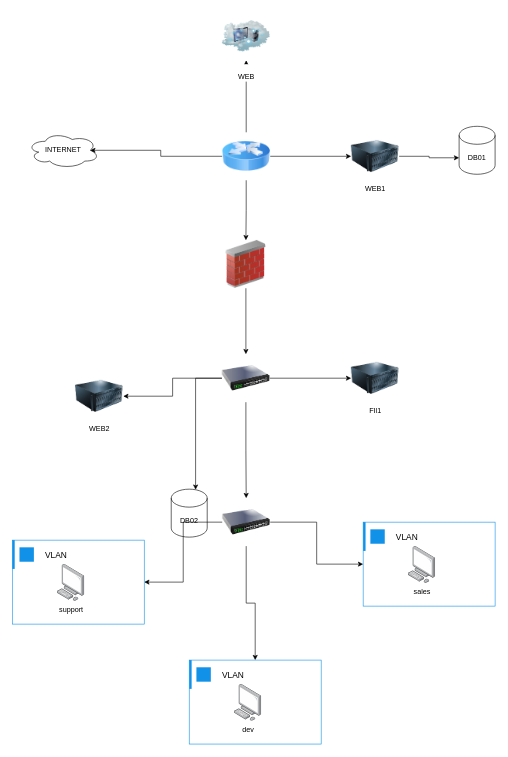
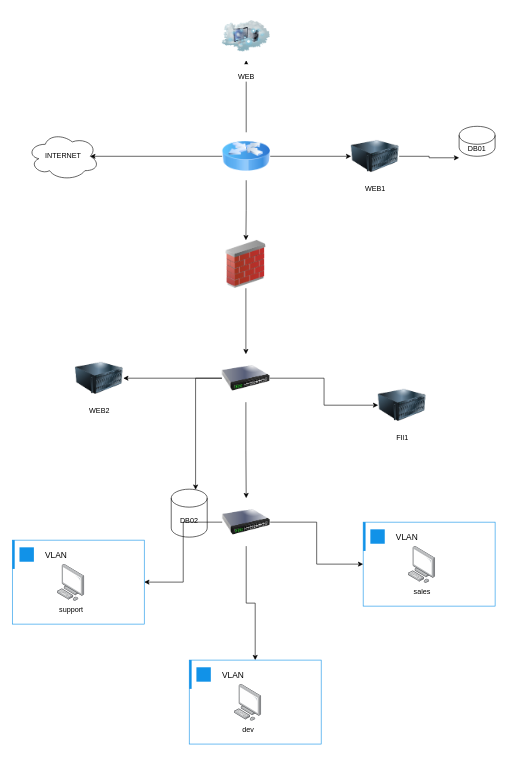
(63, 150) -> (63, 156)
(477, 150) -> (477, 141)
(375, 378) -> (402, 405)
(99, 396) -> (99, 378)
